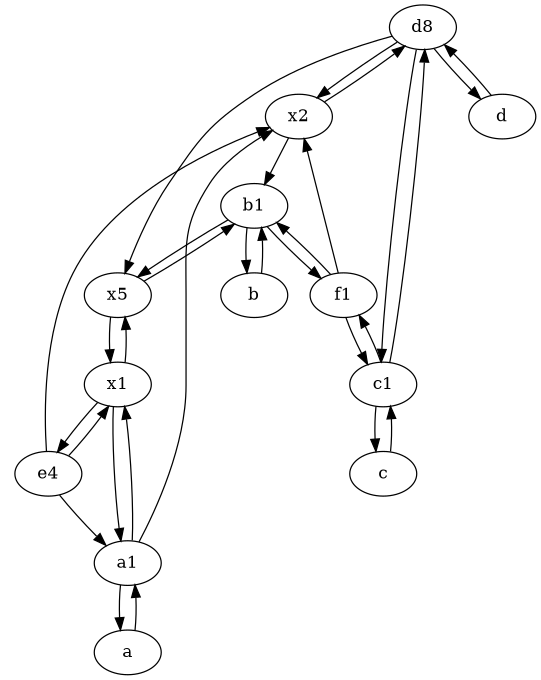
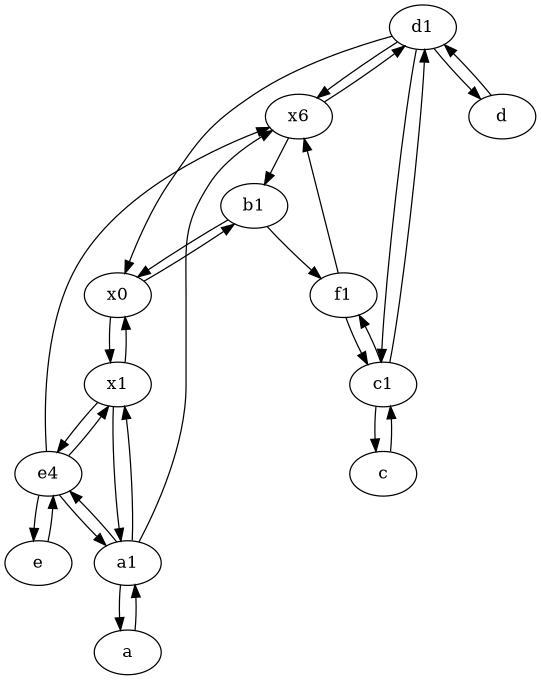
(423, 27) -> (423, 27)
(299, 117) -> (299, 117)
(309, 252) -> none
(118, 295) -> (118, 295)
(254, 295) -> none
none -> (98, 521)
none -> (38, 563)
